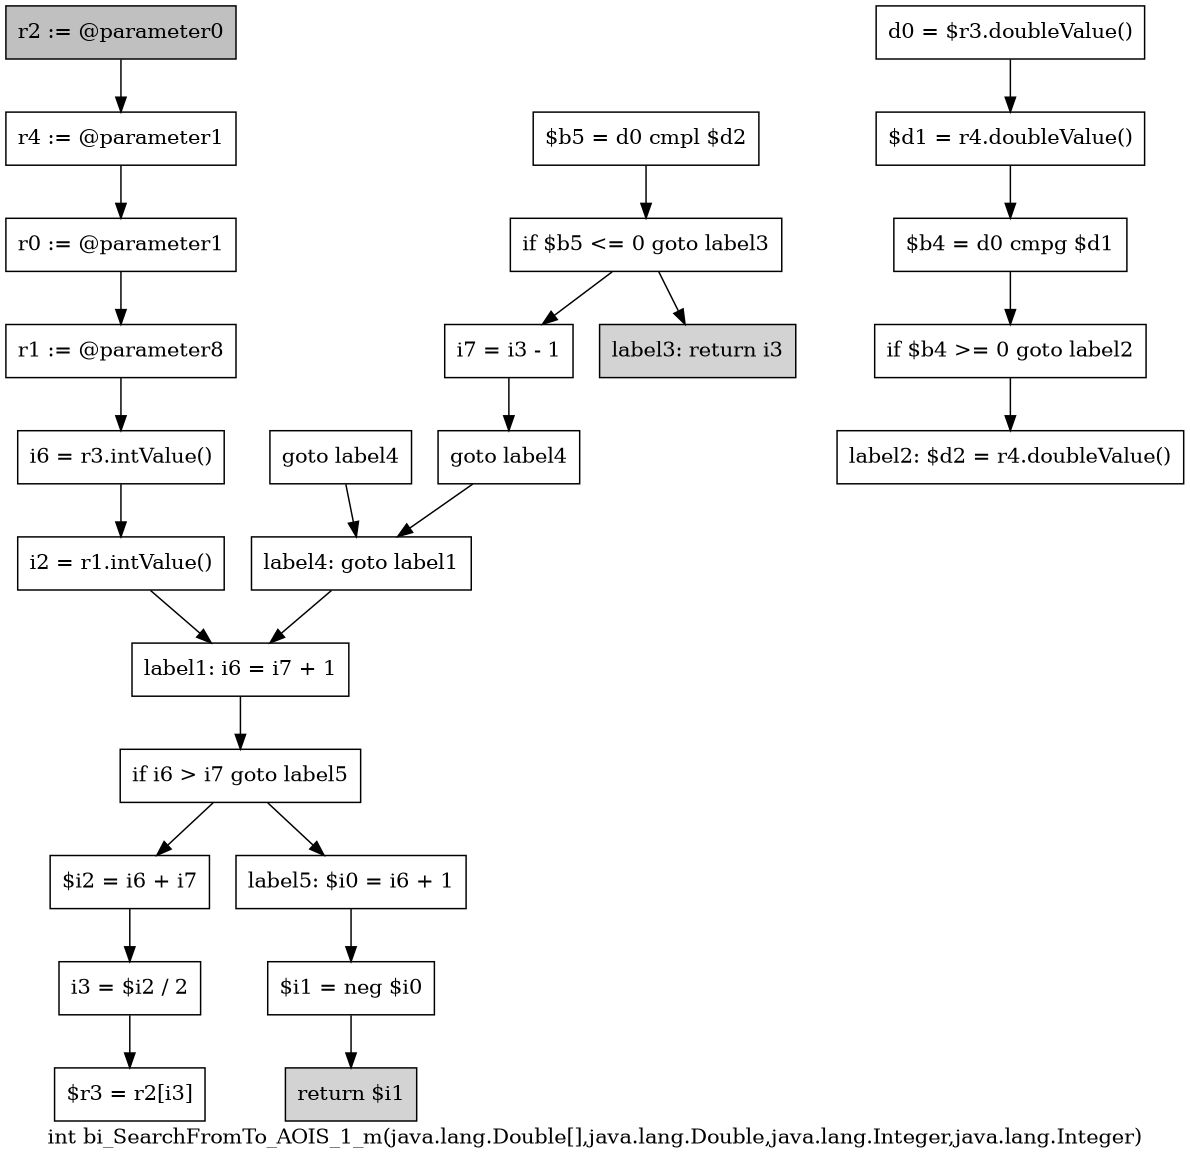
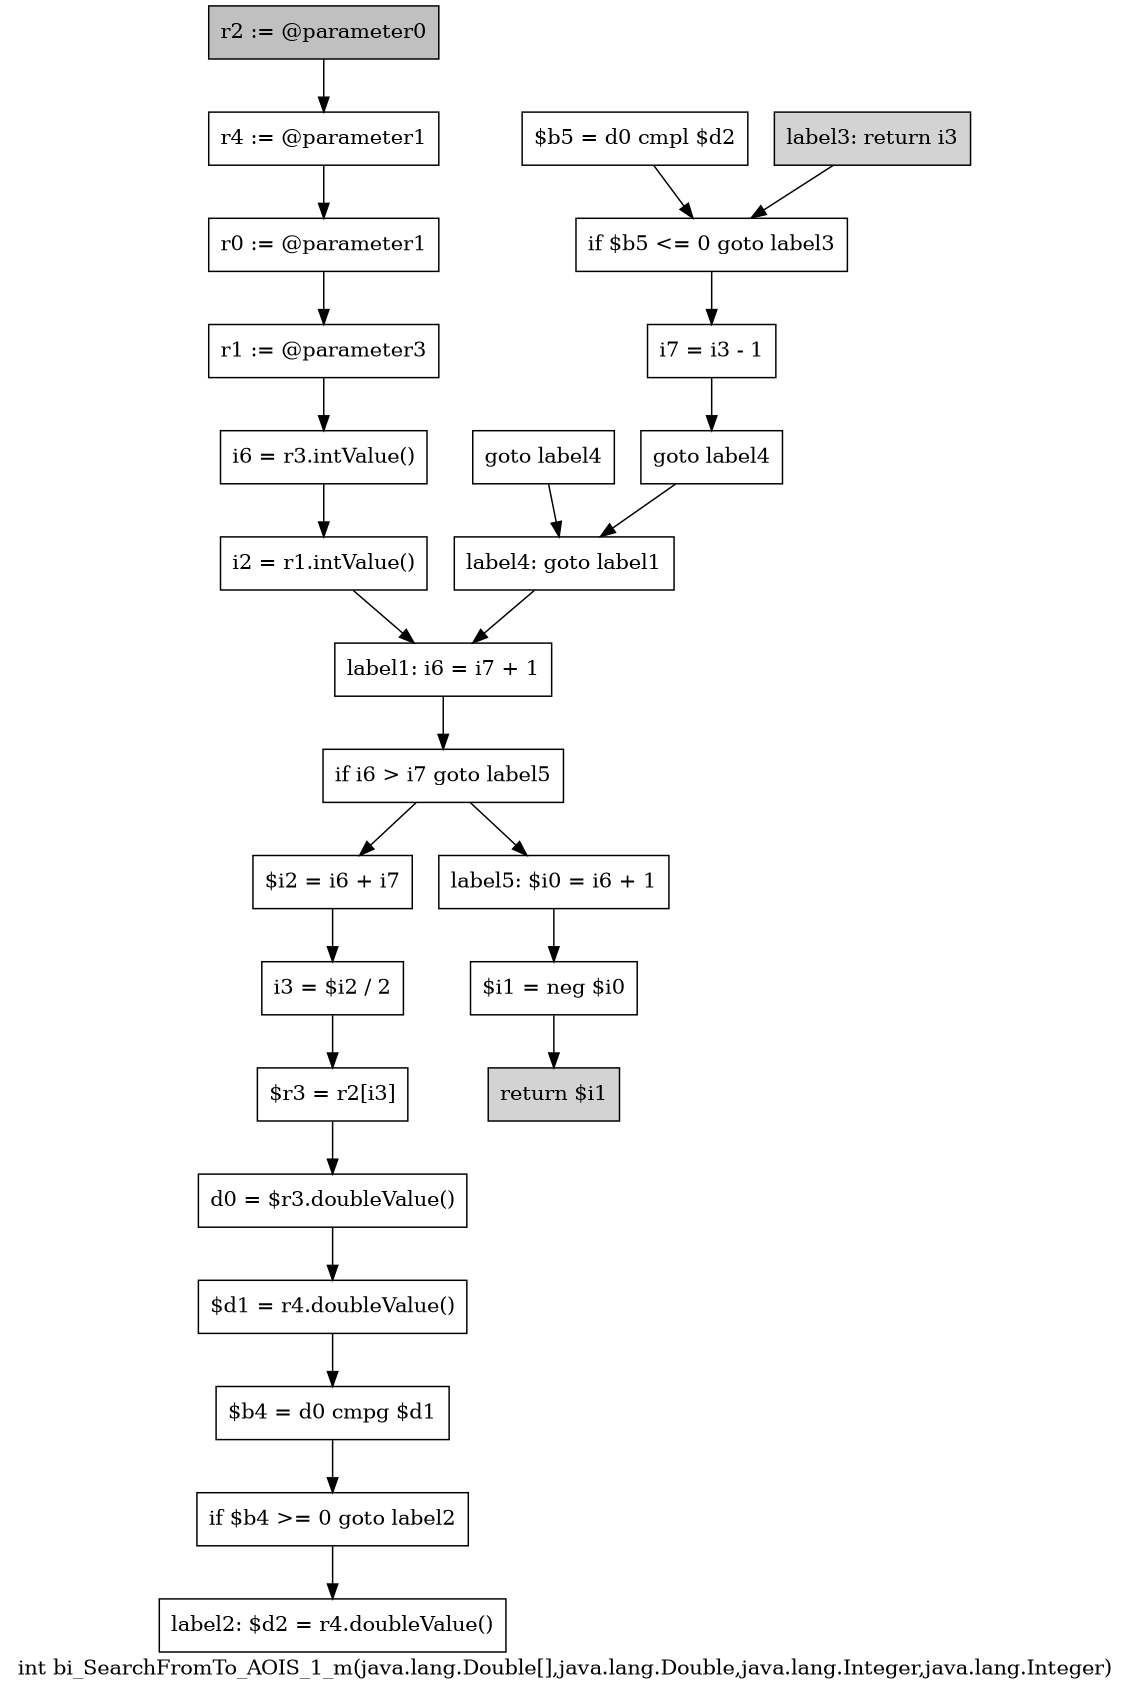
(669, 291) -> (799, 188)
(121, 351) -> (324, 351)
none -> (333, 1140)
